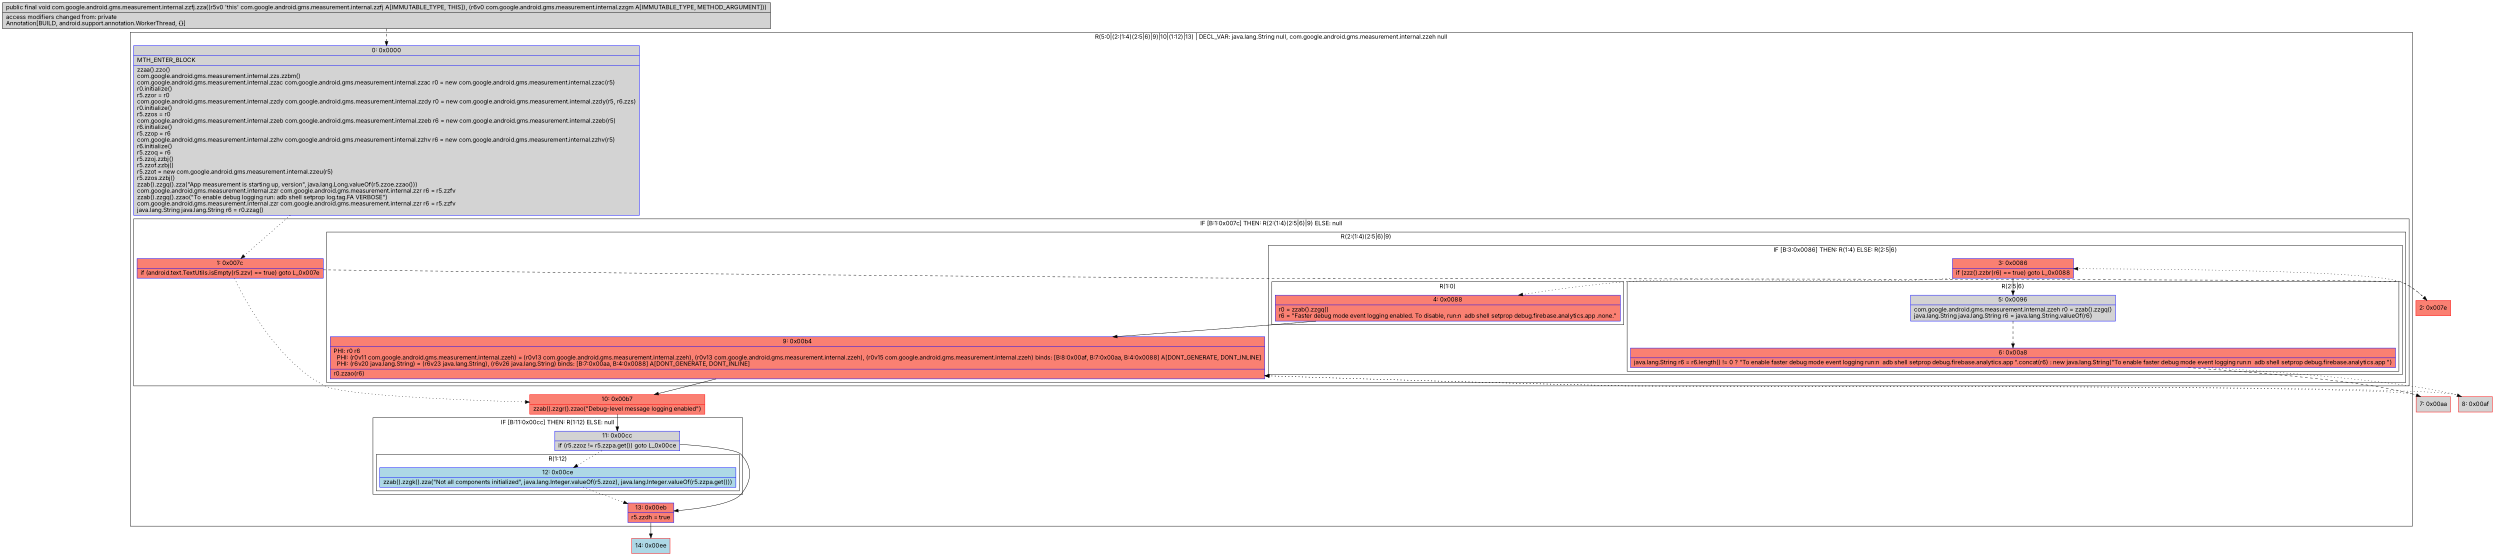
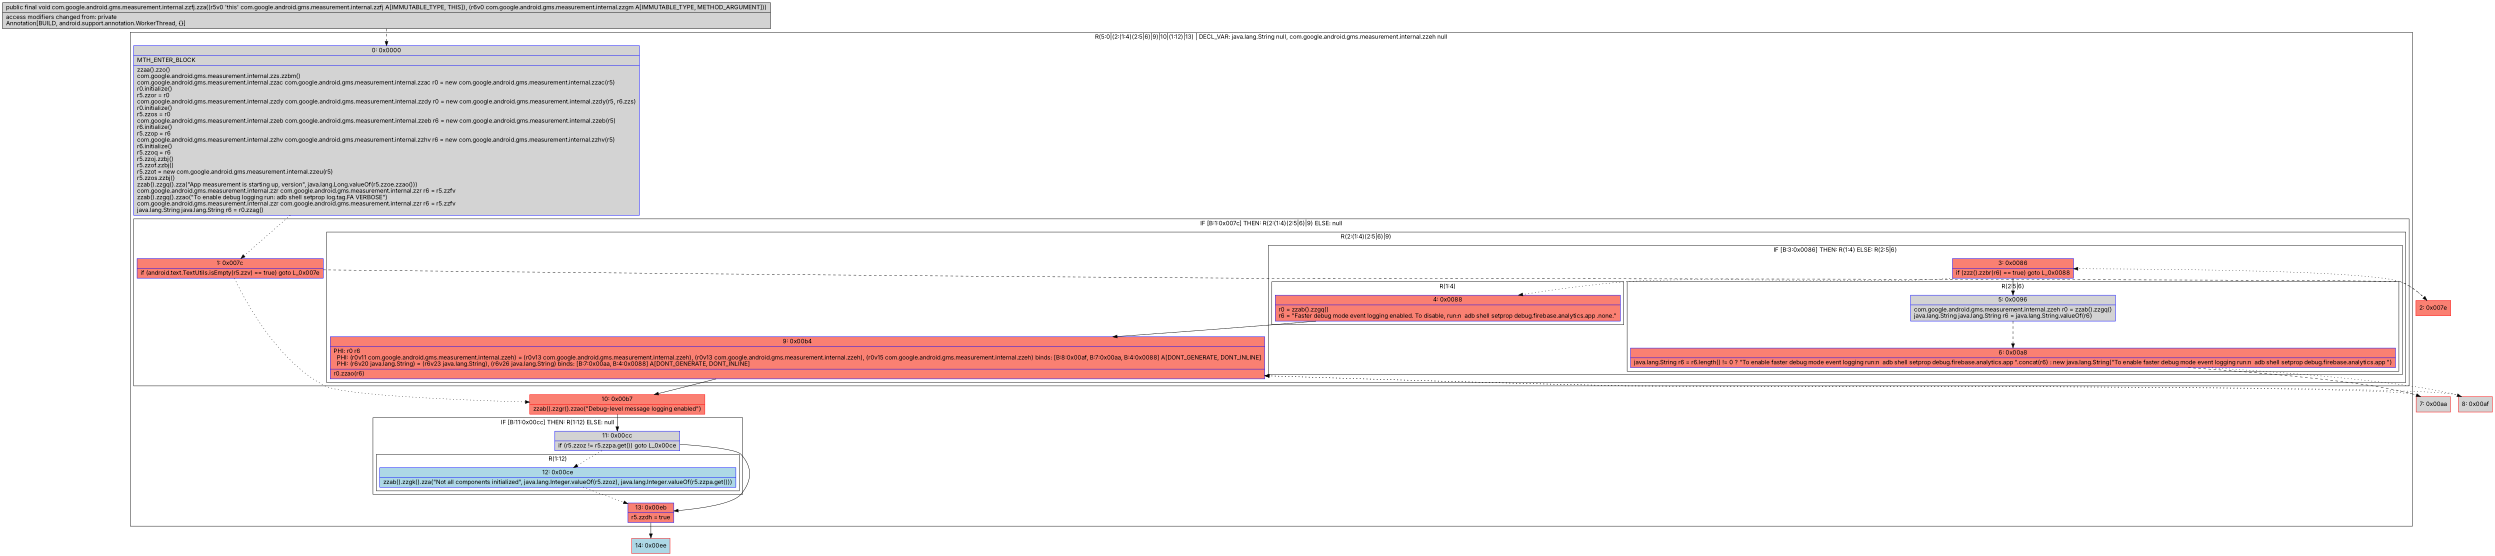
(1448, 287) -> (1448, 287)
